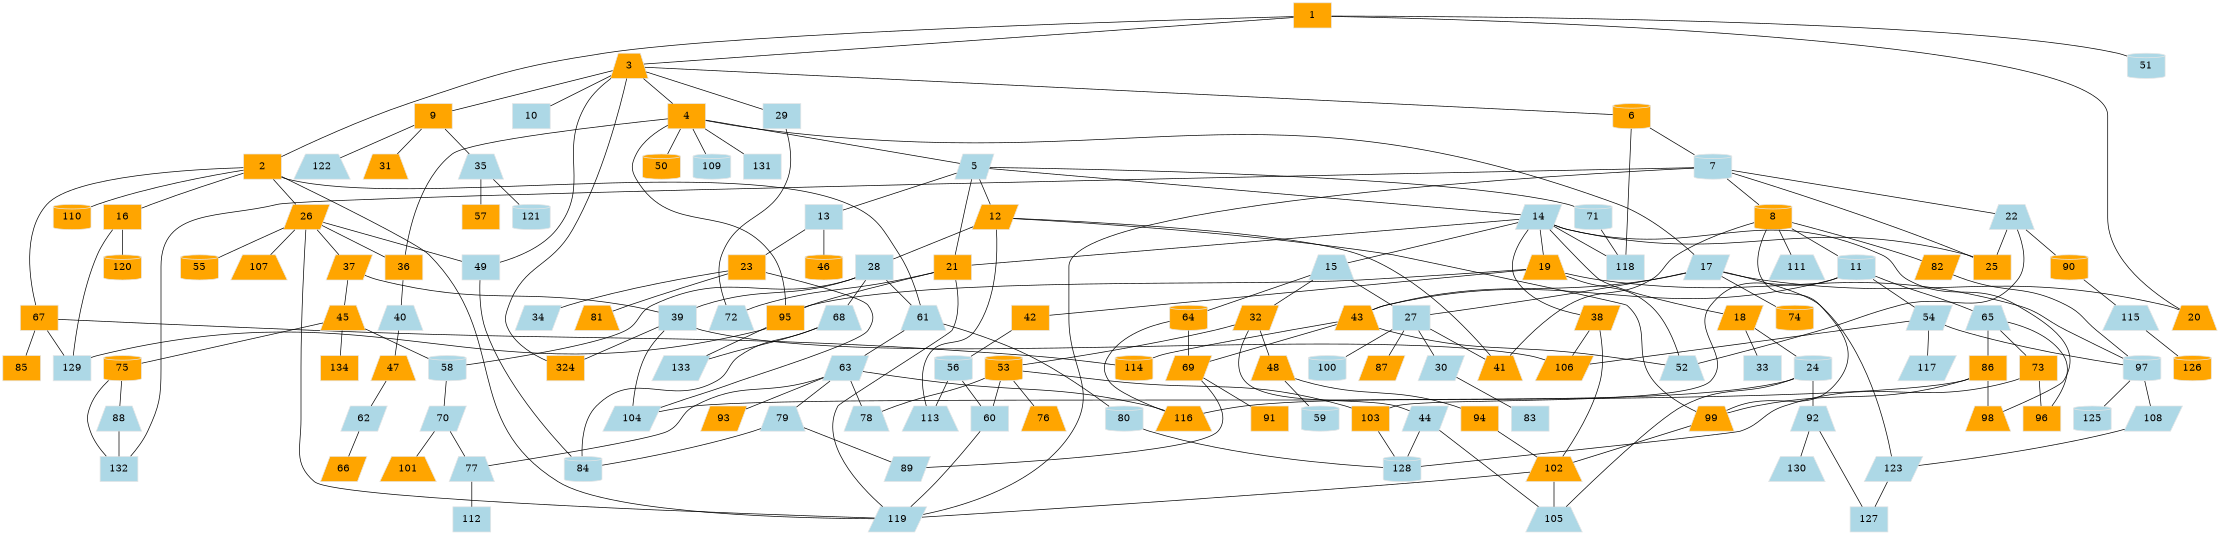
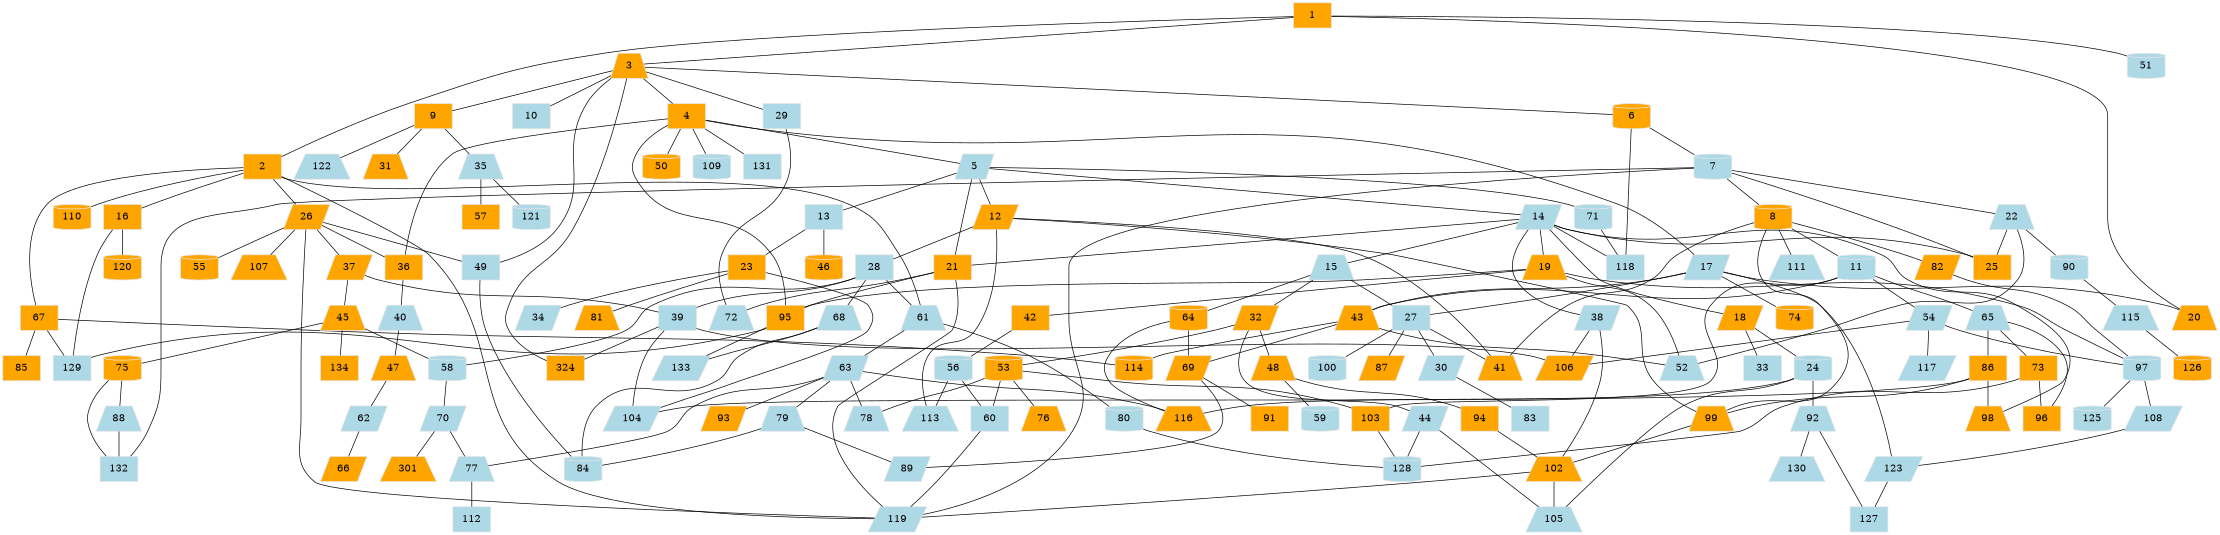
(2069, 267) -> (2069, 267)
(1597, 318) -> (1597, 318)
(408, 469) -> (408, 469)
